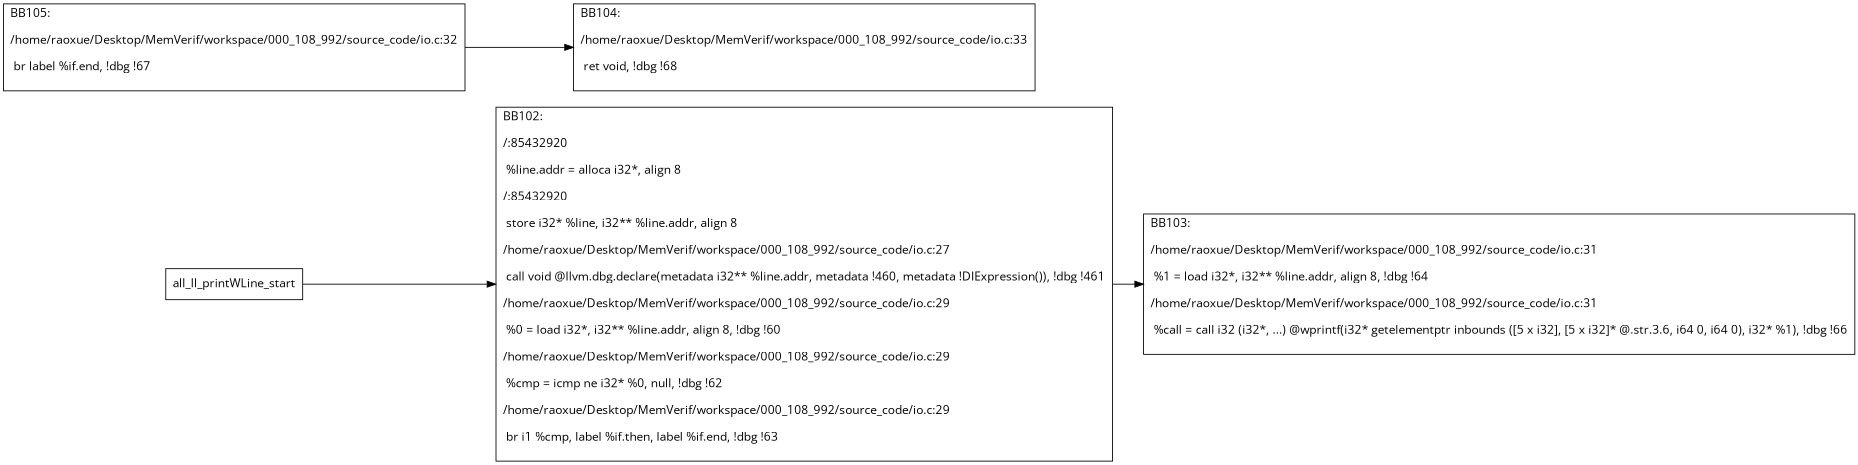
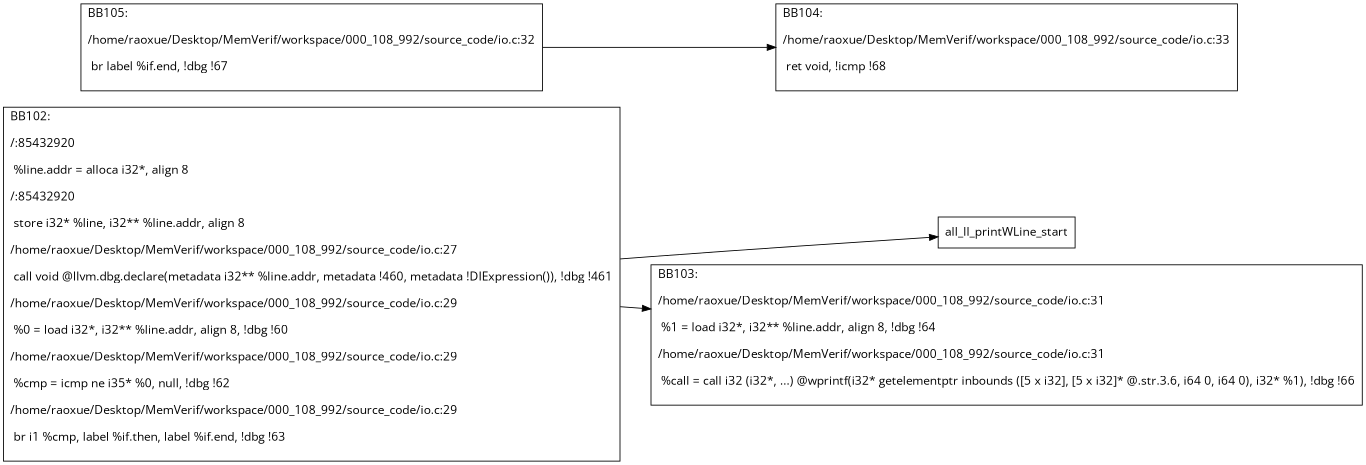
(629, 67) -> (835, 67)
(395, 284) -> (775, 248)
(613, 384) -> (121, 384)
